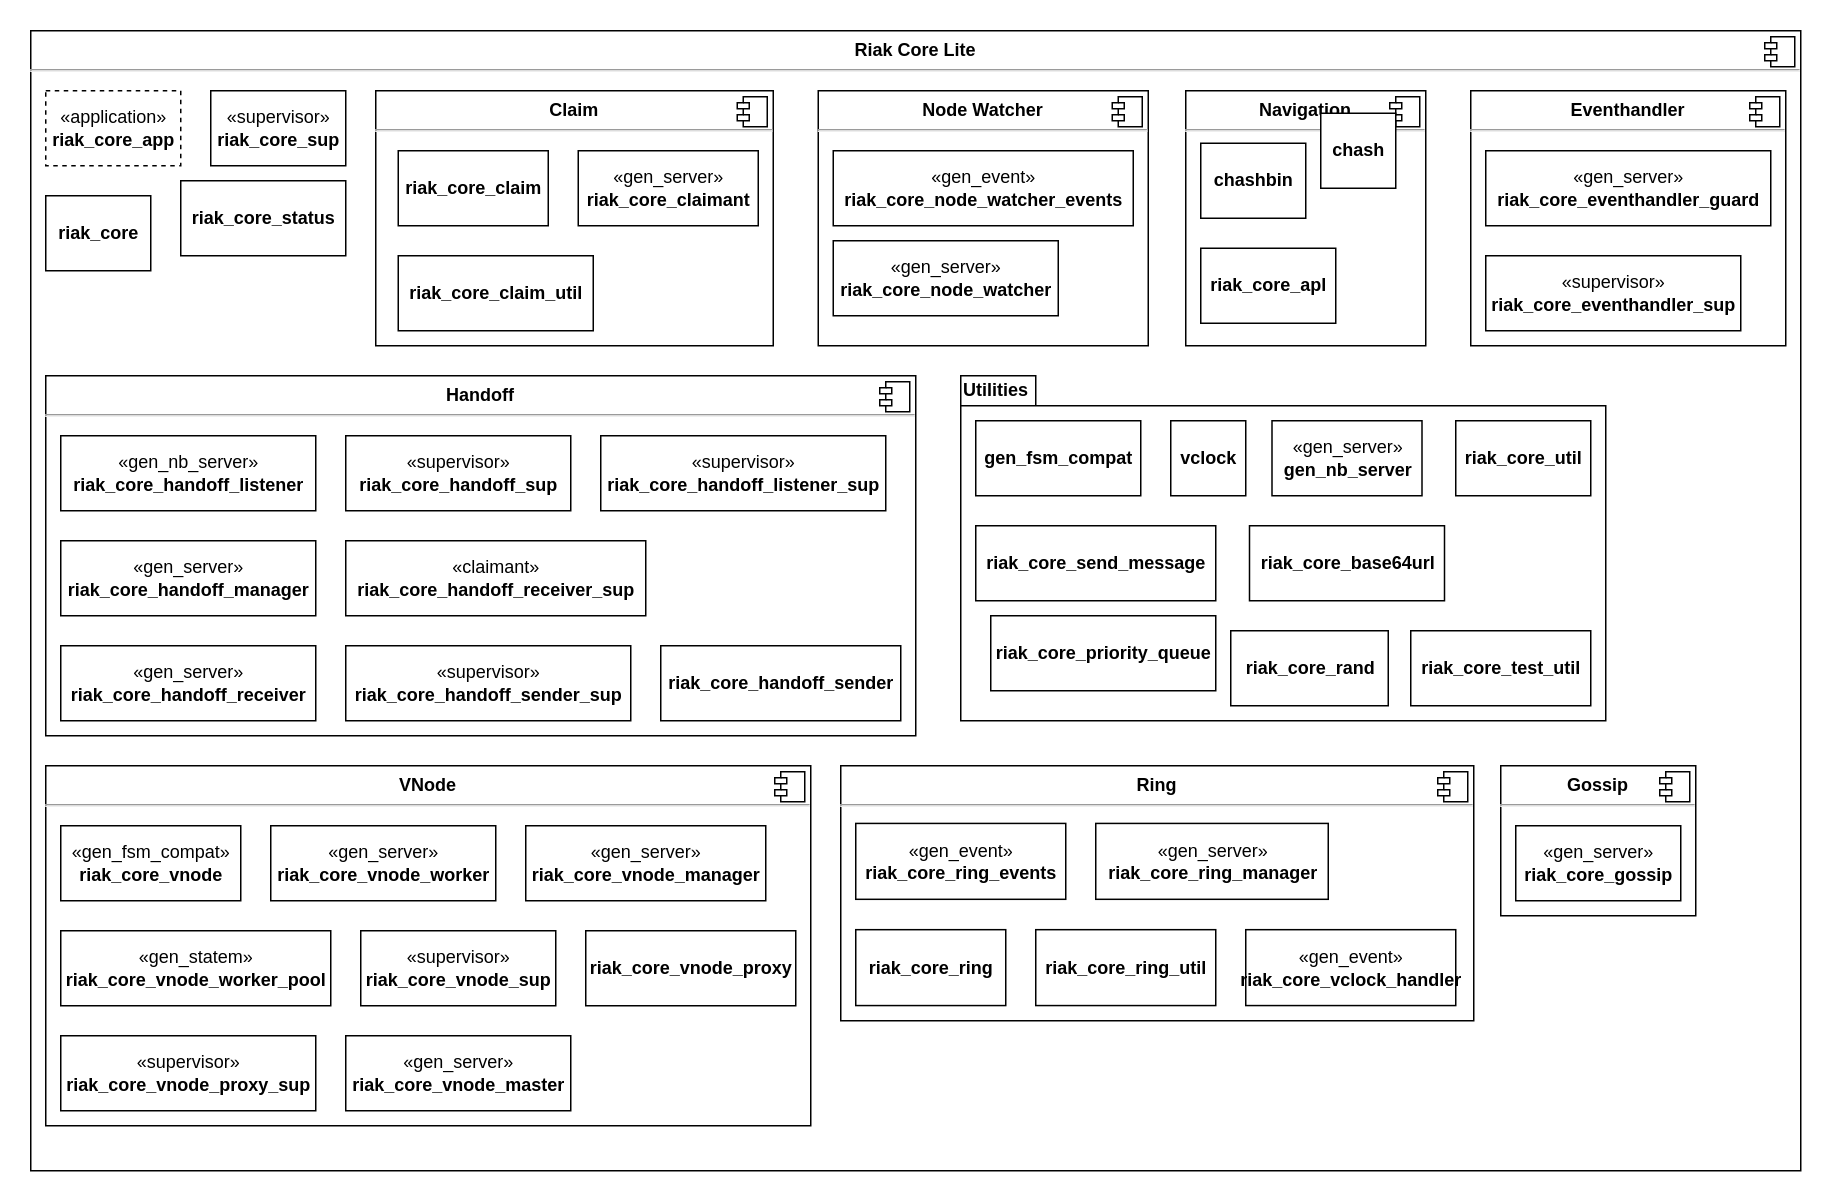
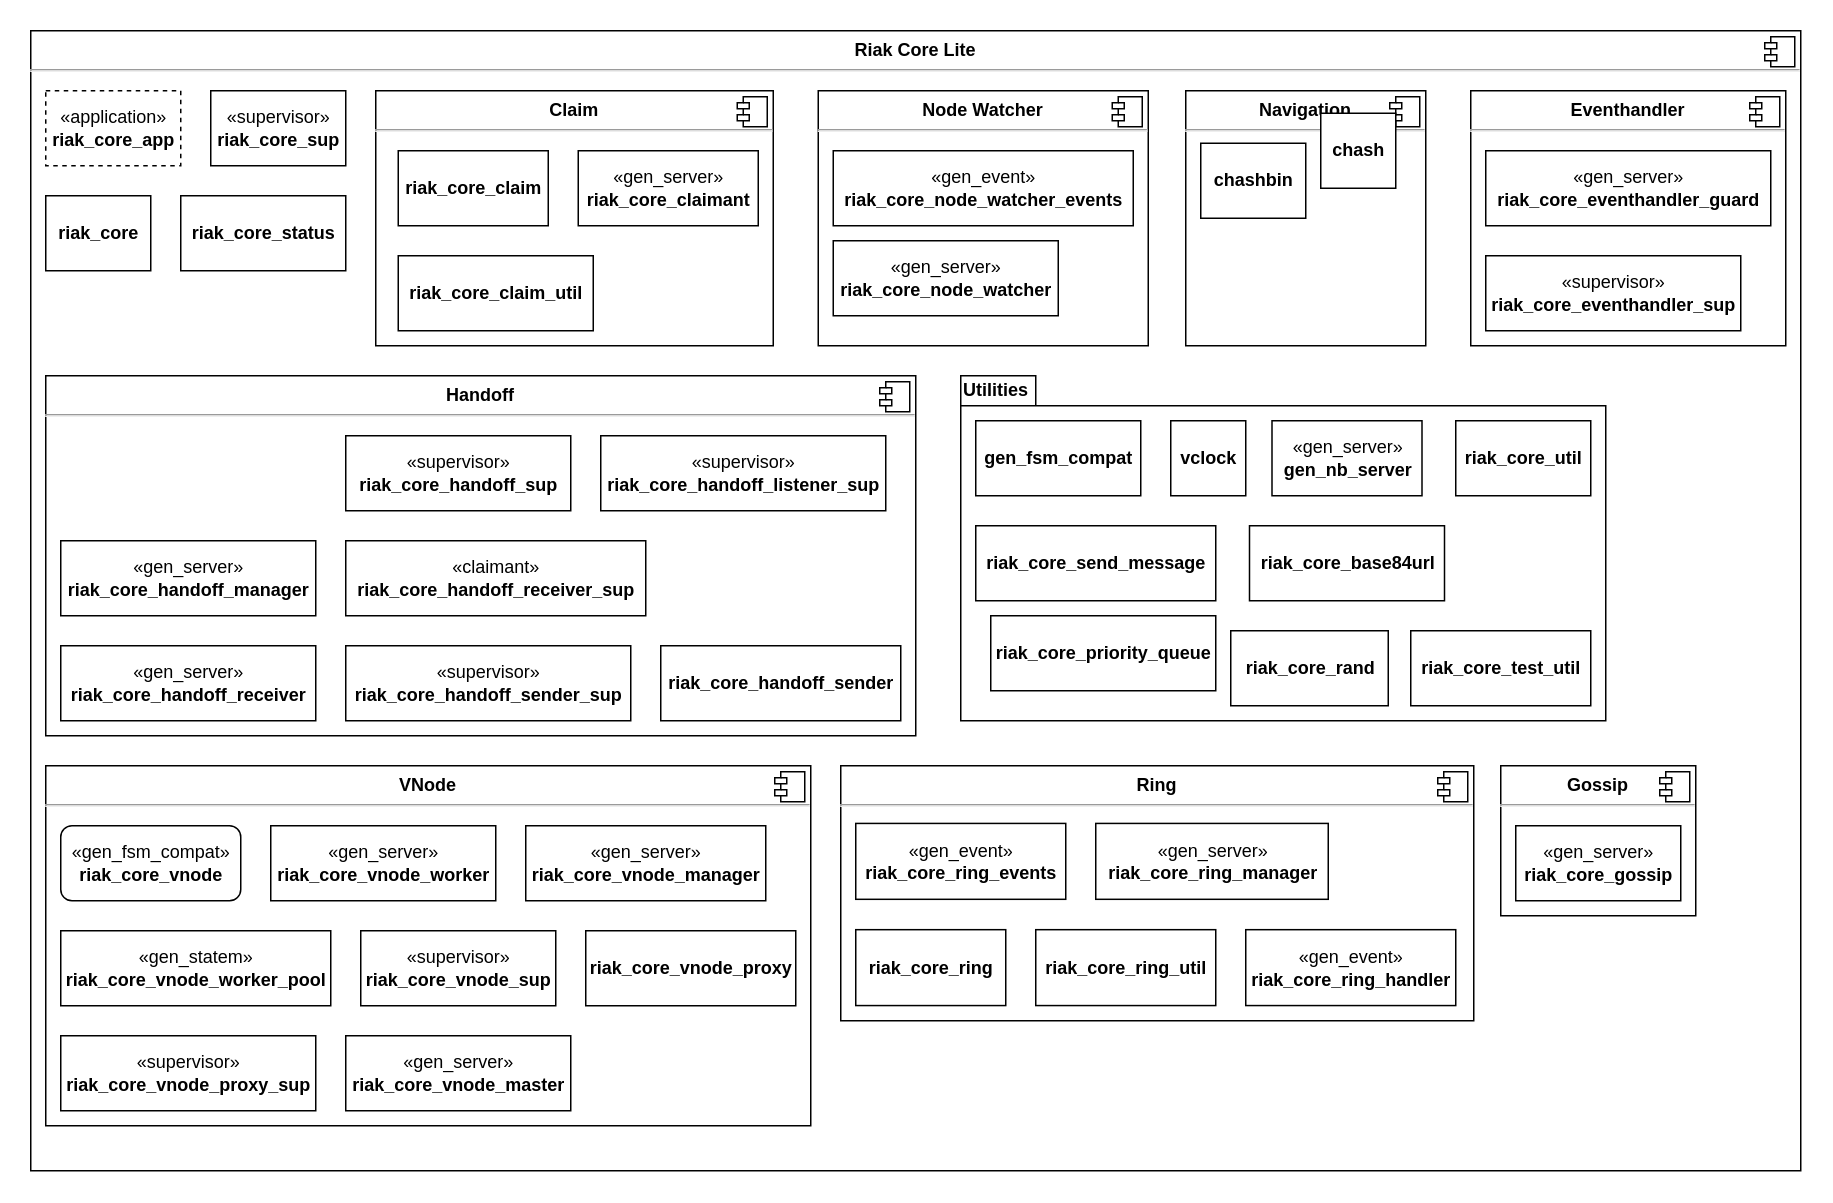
(263, 218) -> (263, 233)
(1268, 286) -> none
(188, 473) -> none
(1349, 563) -> (1349, 563)
(151, 863) -> (151, 863)
(1352, 968) -> (1352, 968)
